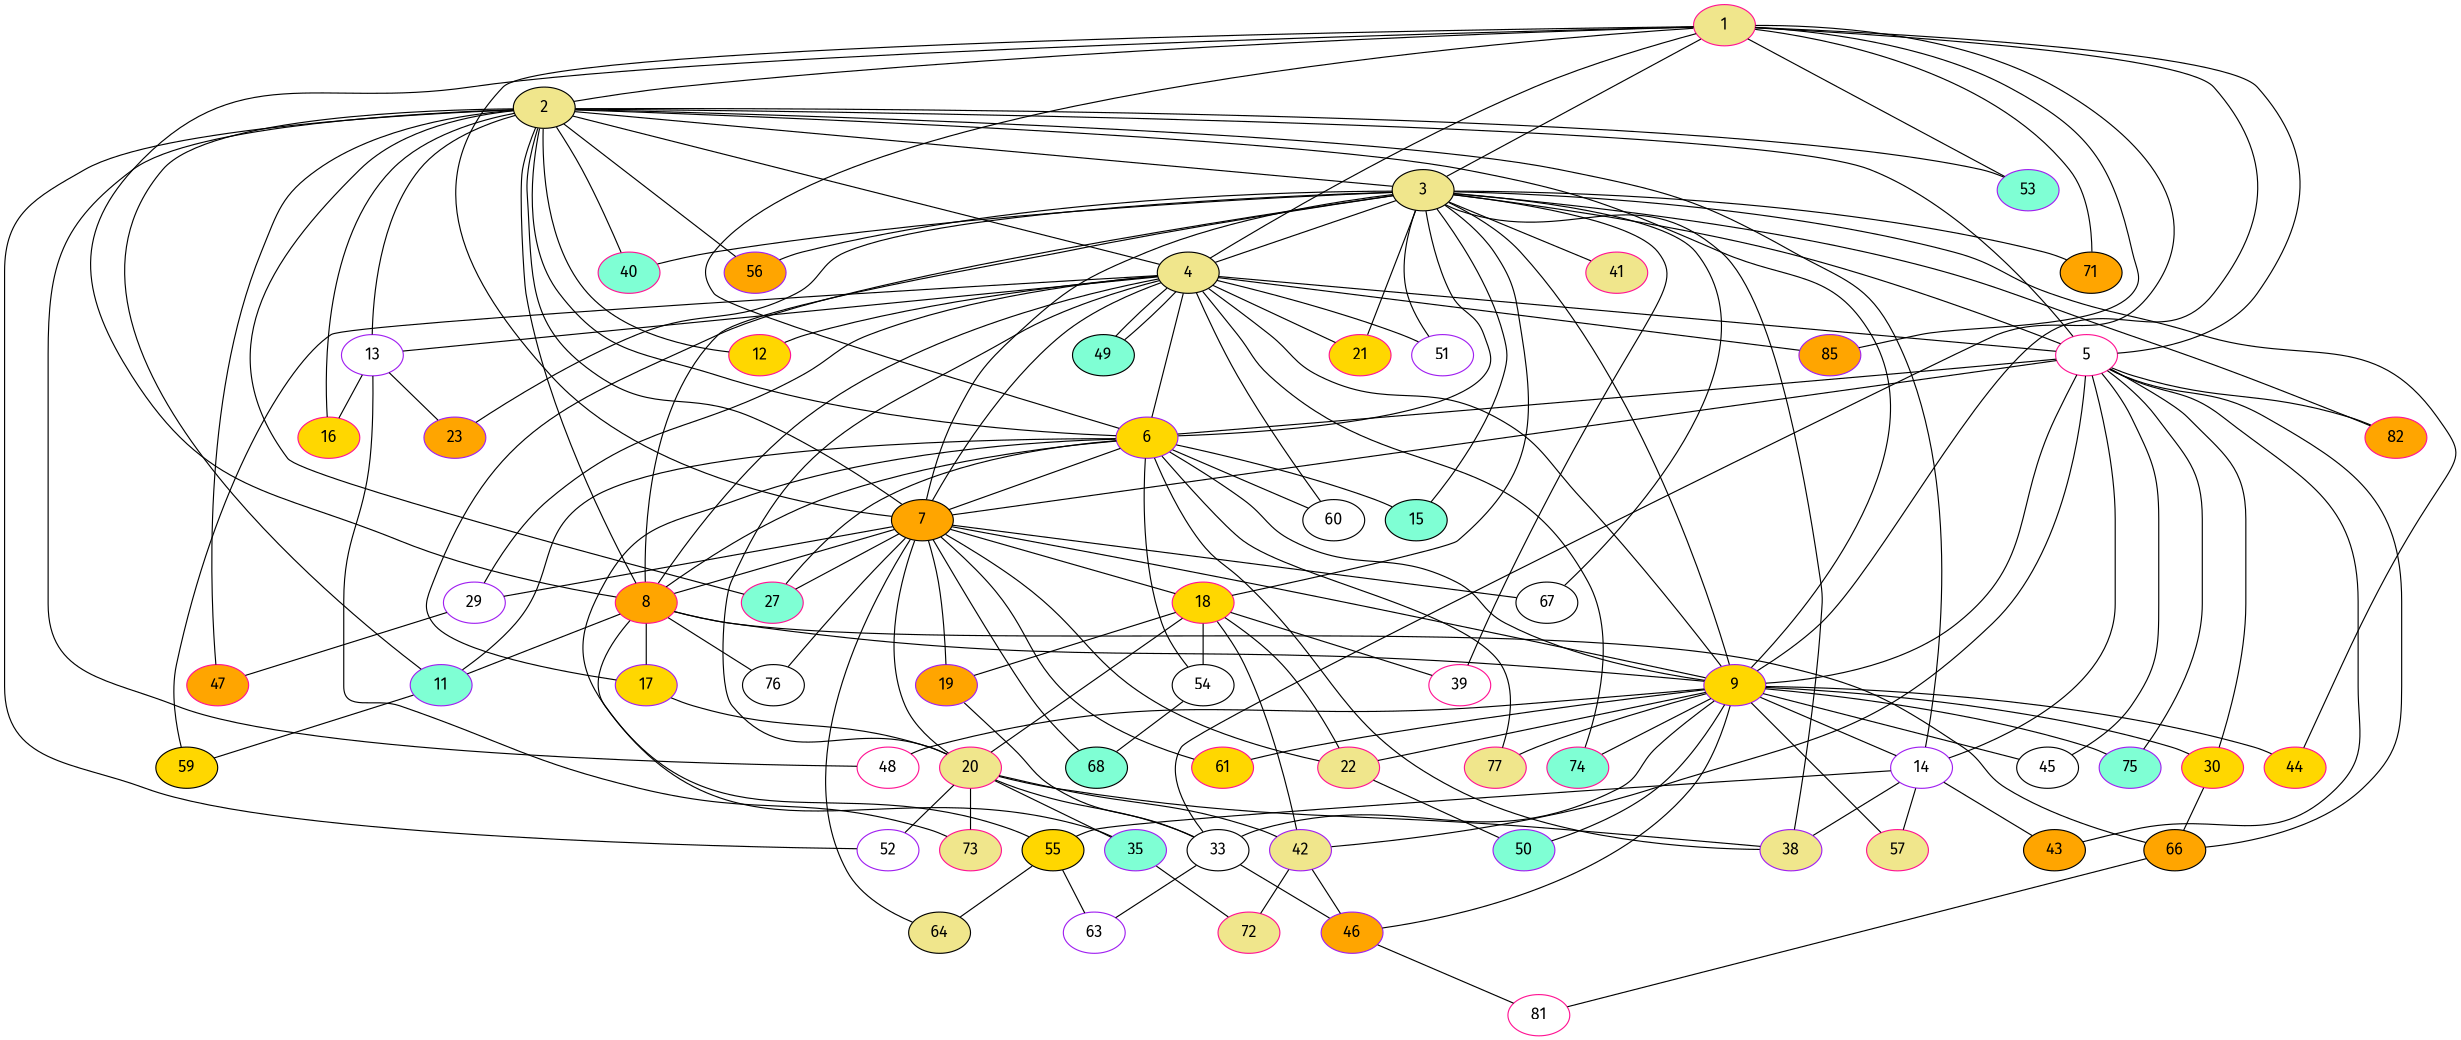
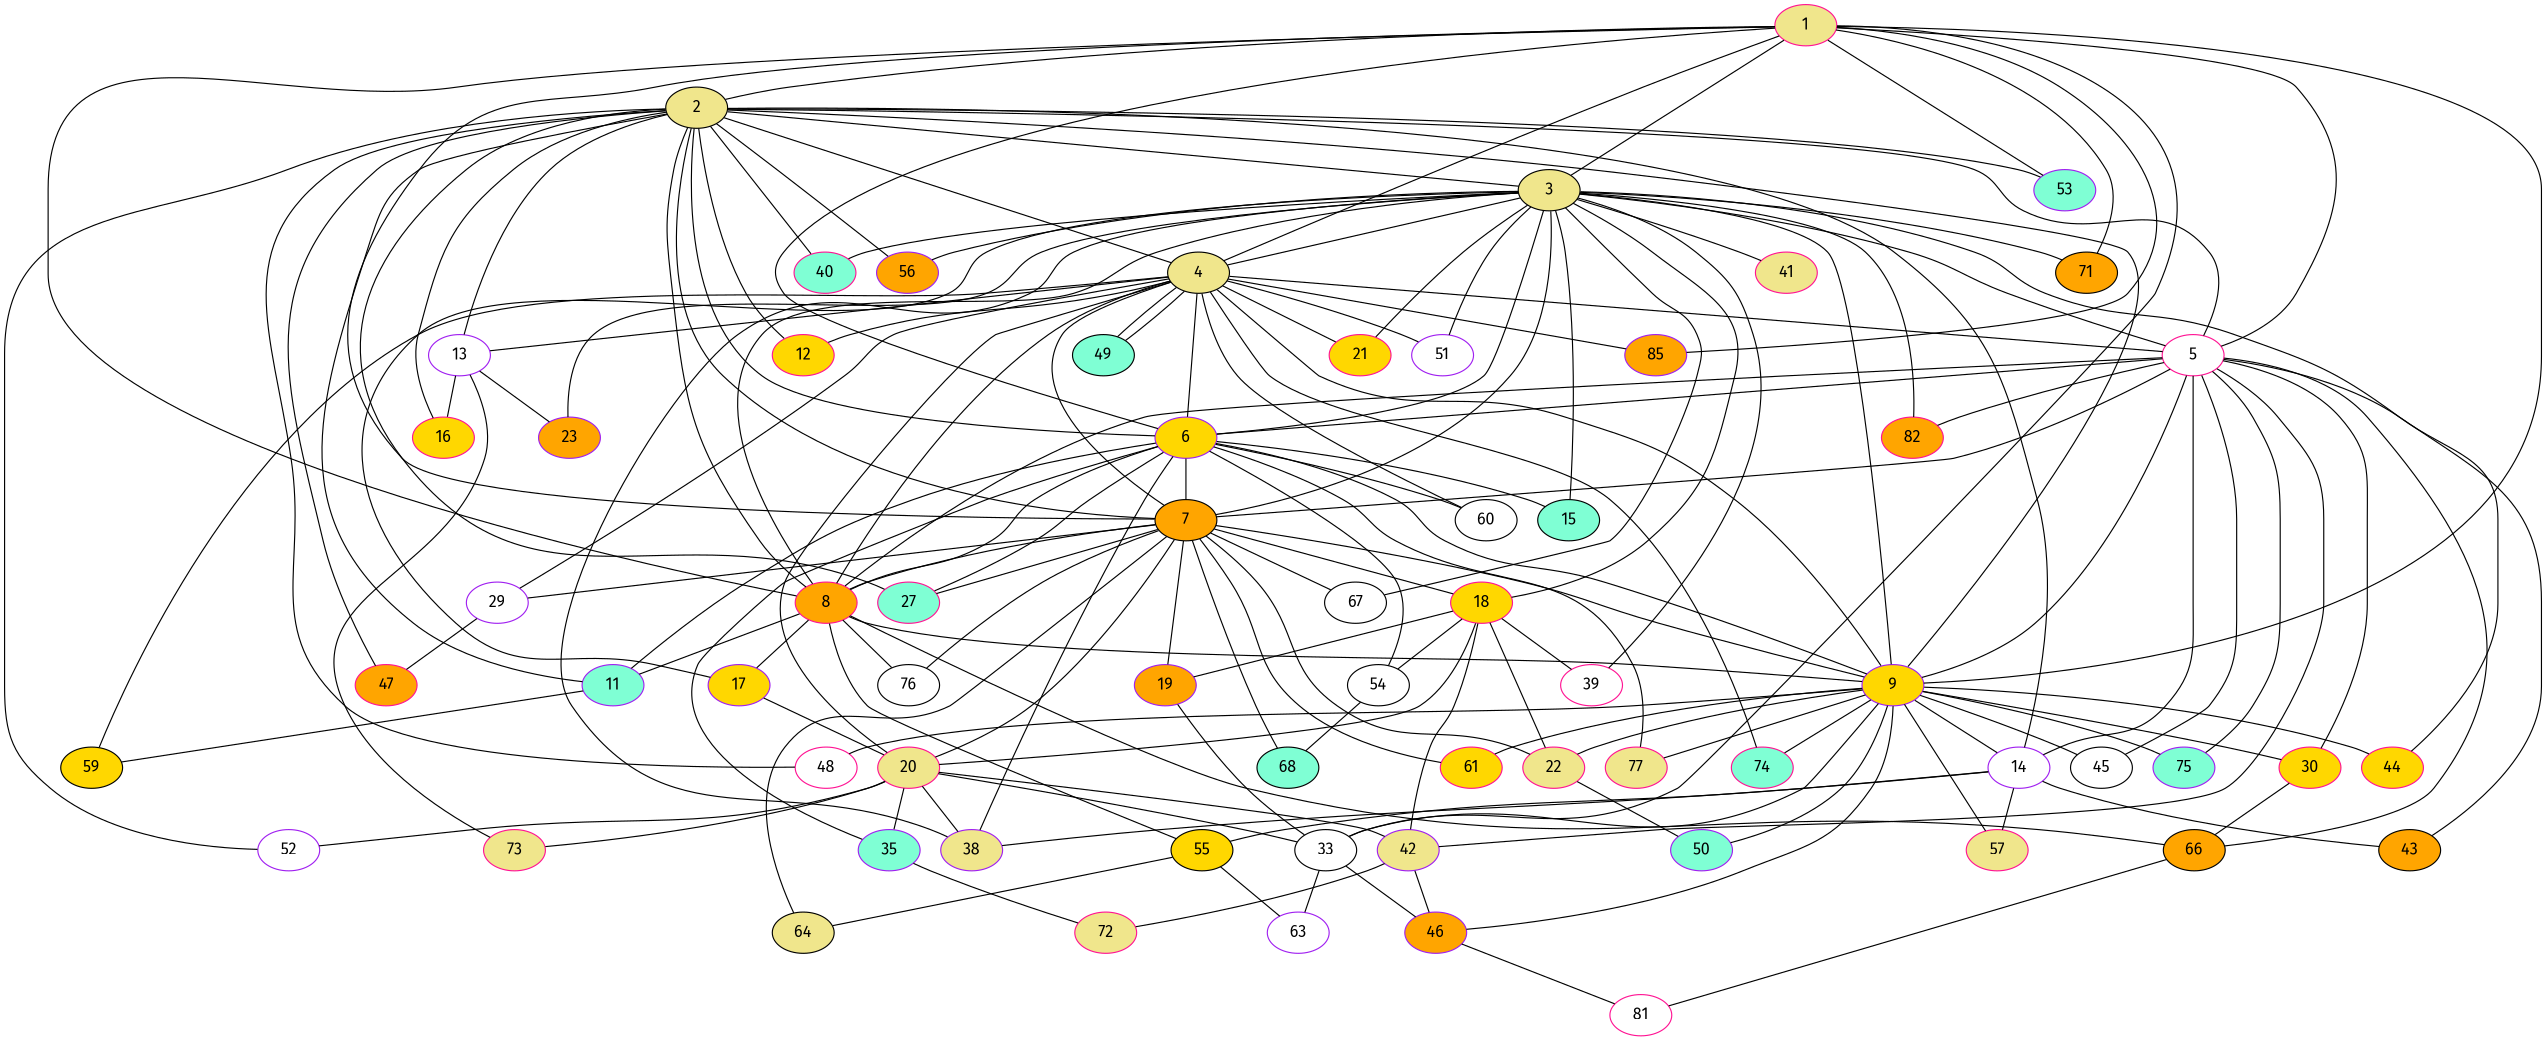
none -> (1480, 392)
